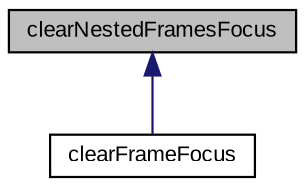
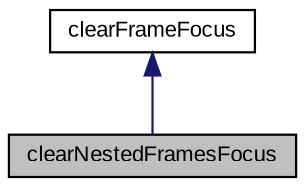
(153, 105) -> (153, 105)
